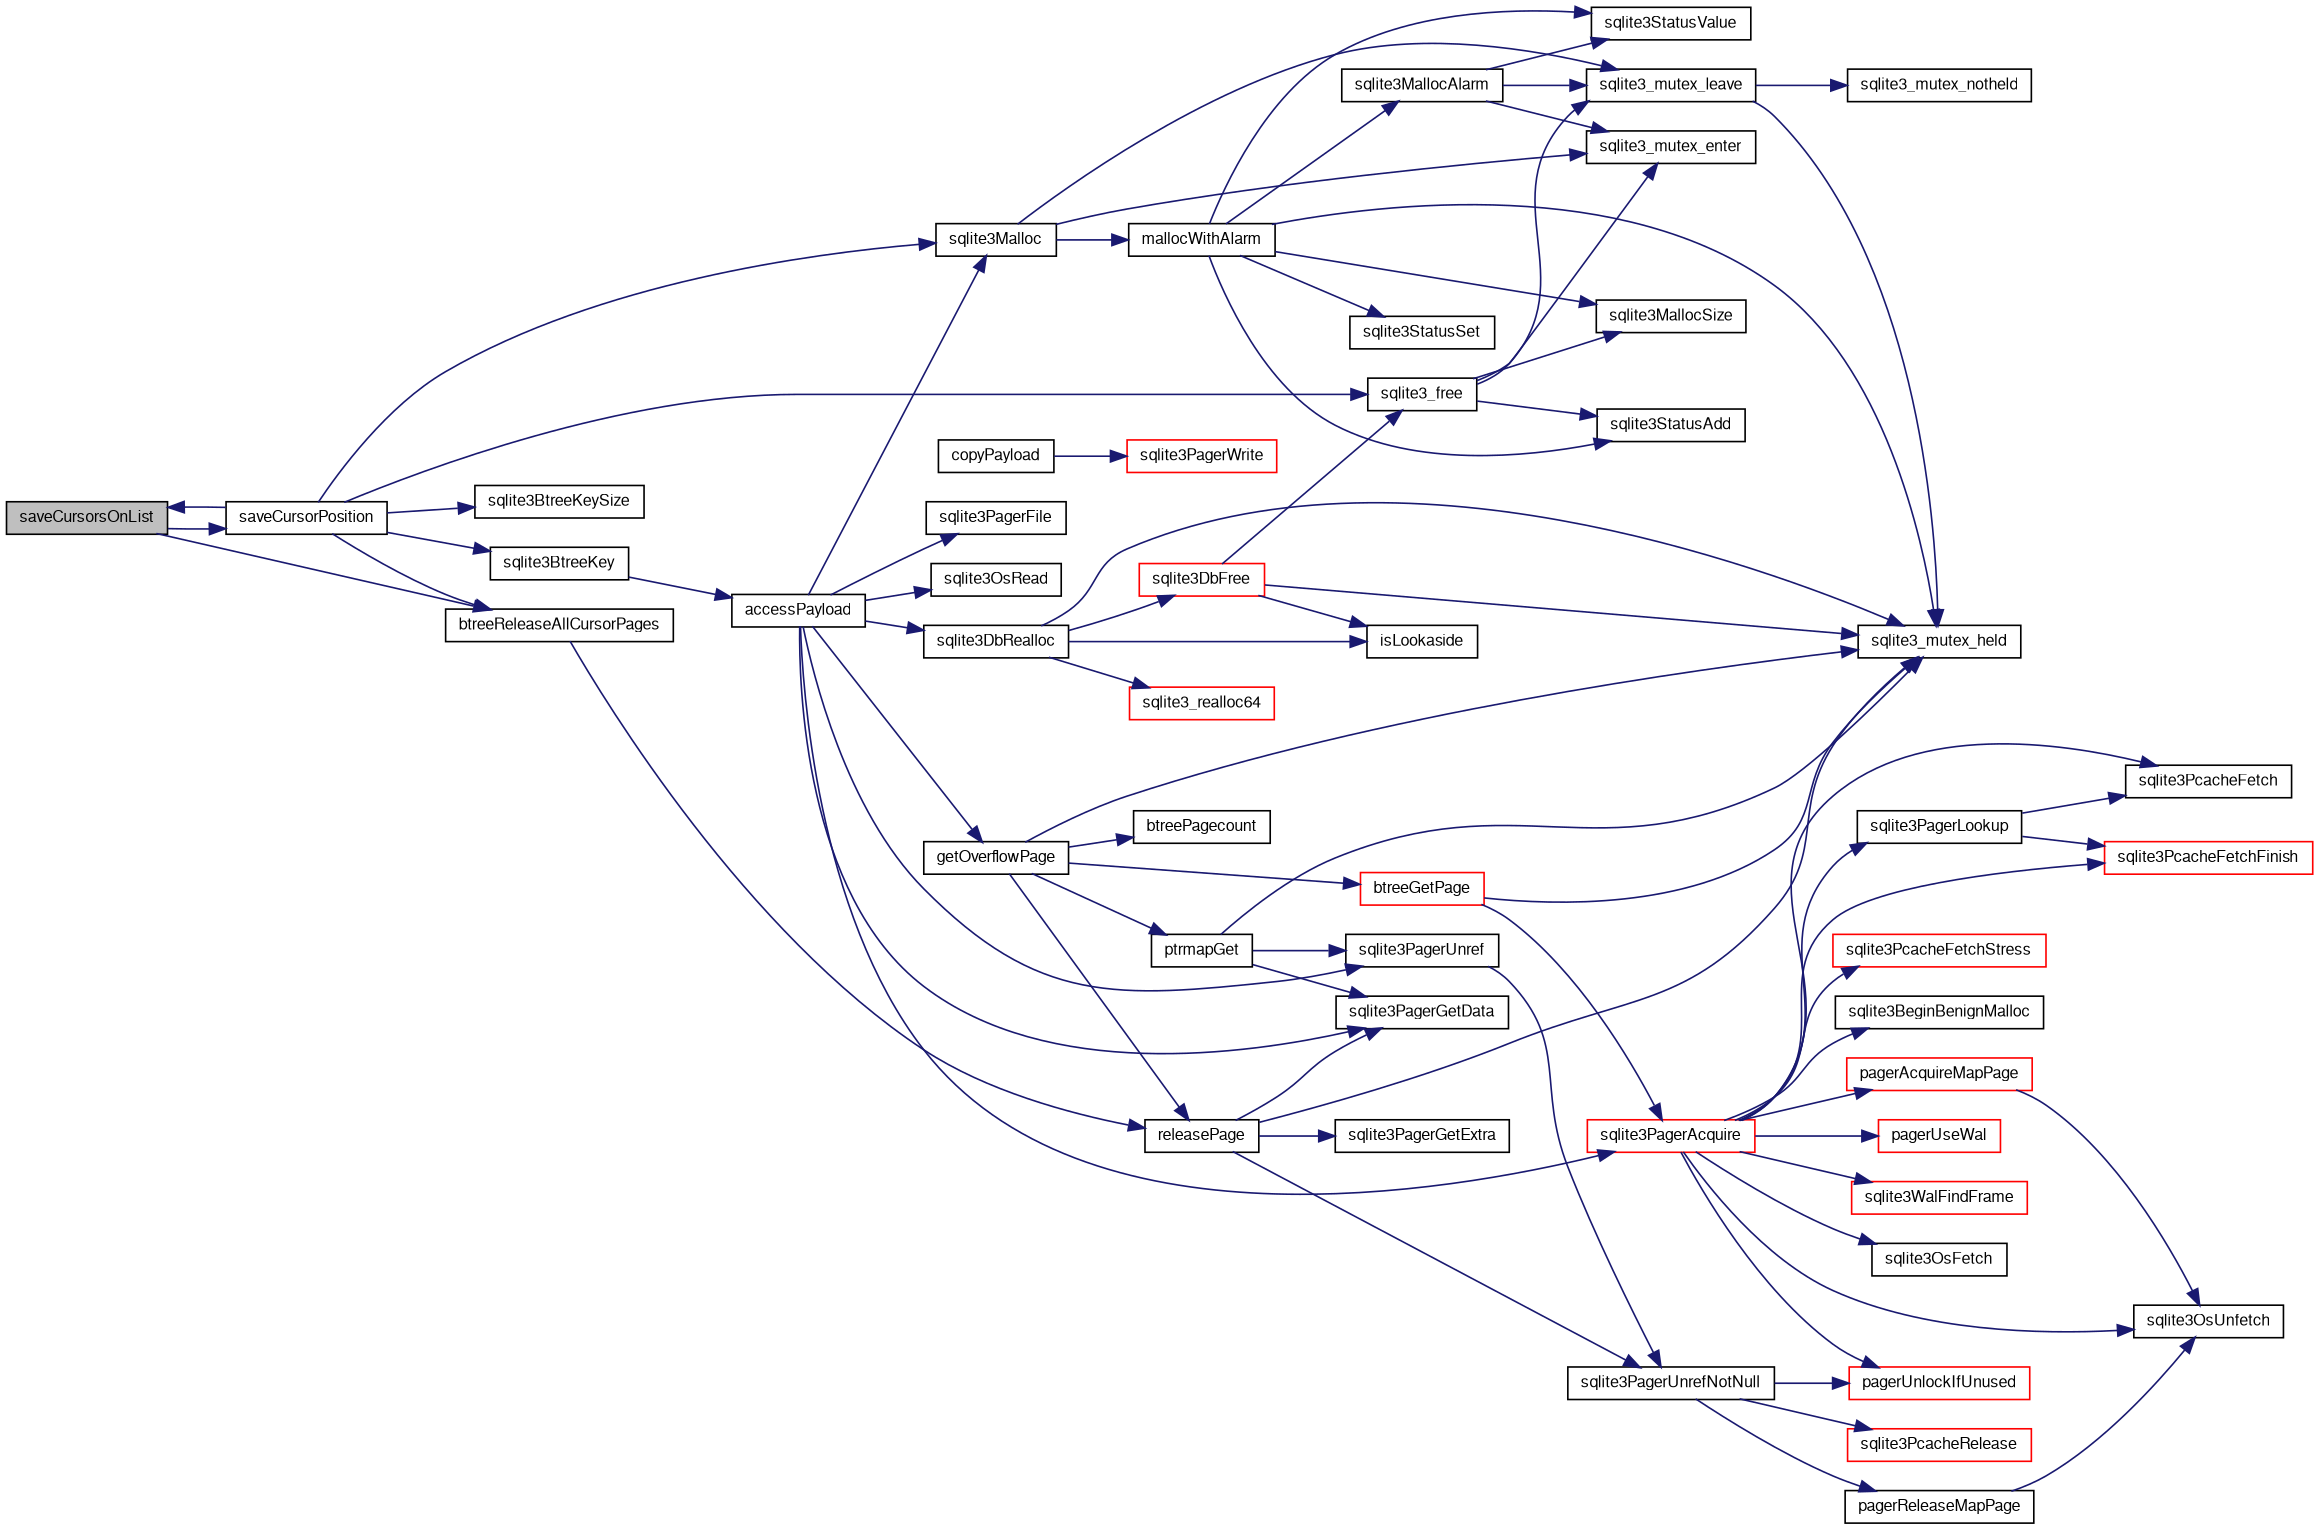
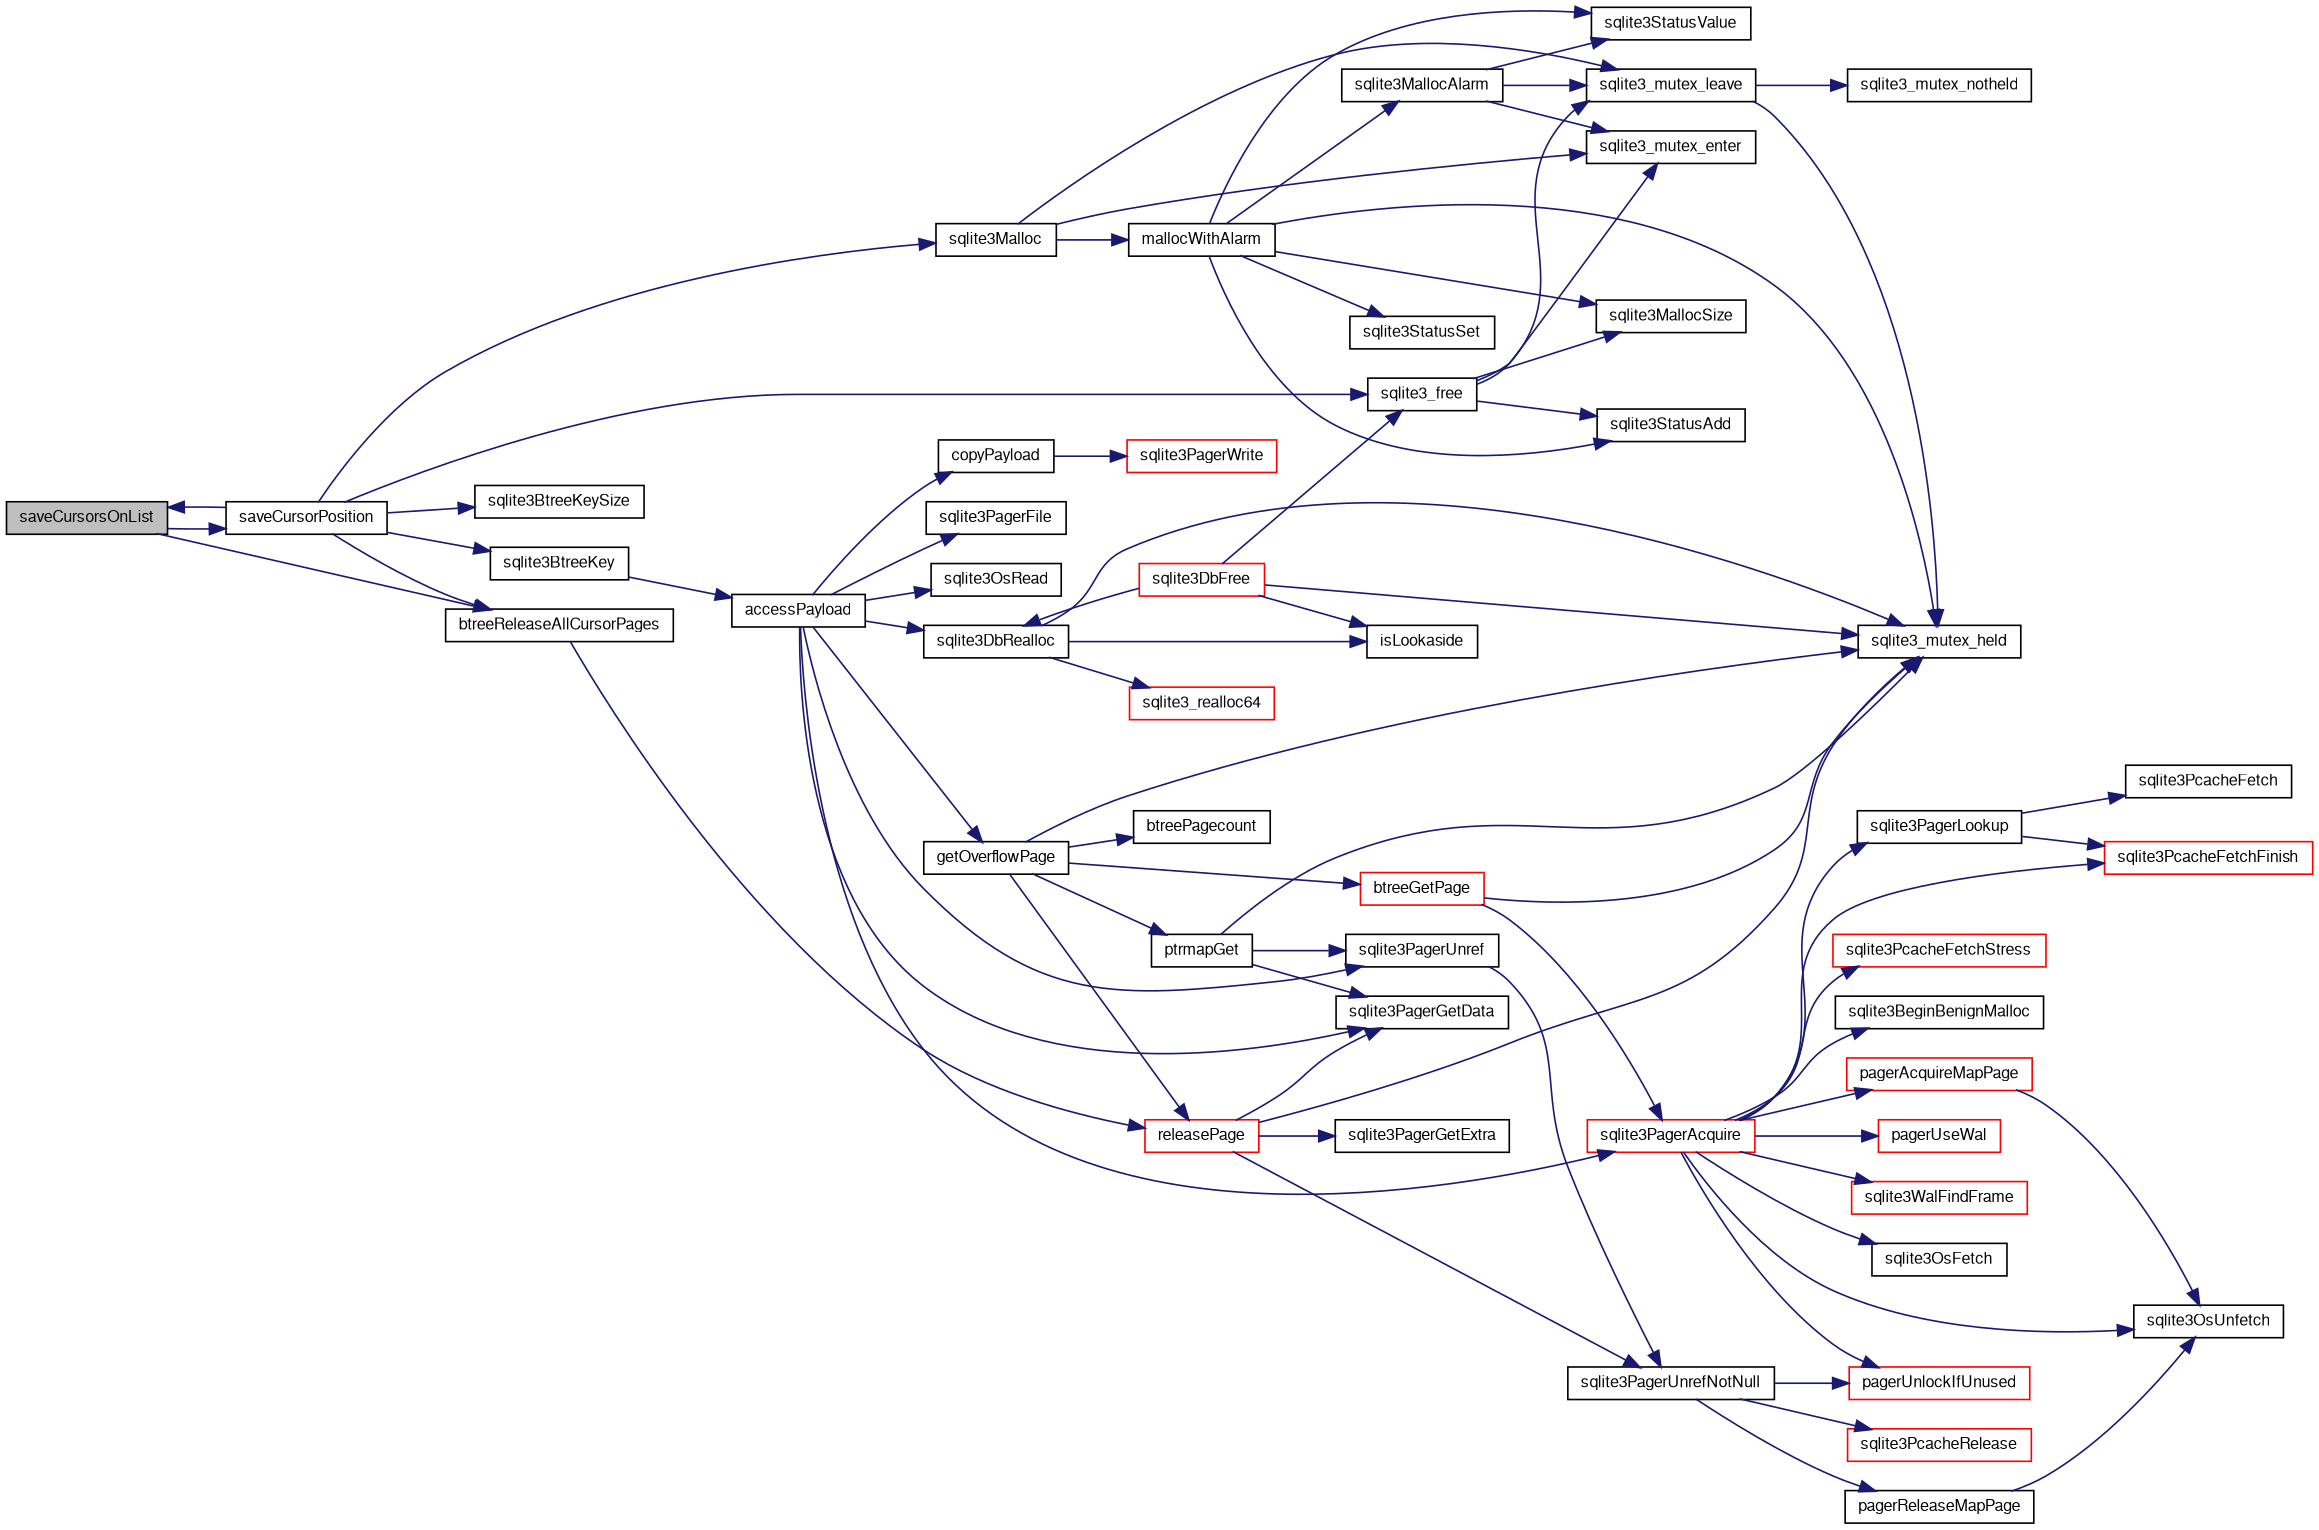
(894, 433) -> (870, 532)
(1114, 617) -> (1094, 601)
(1820, 812) -> none
(1202, 1136) -> (1202, 1136)
